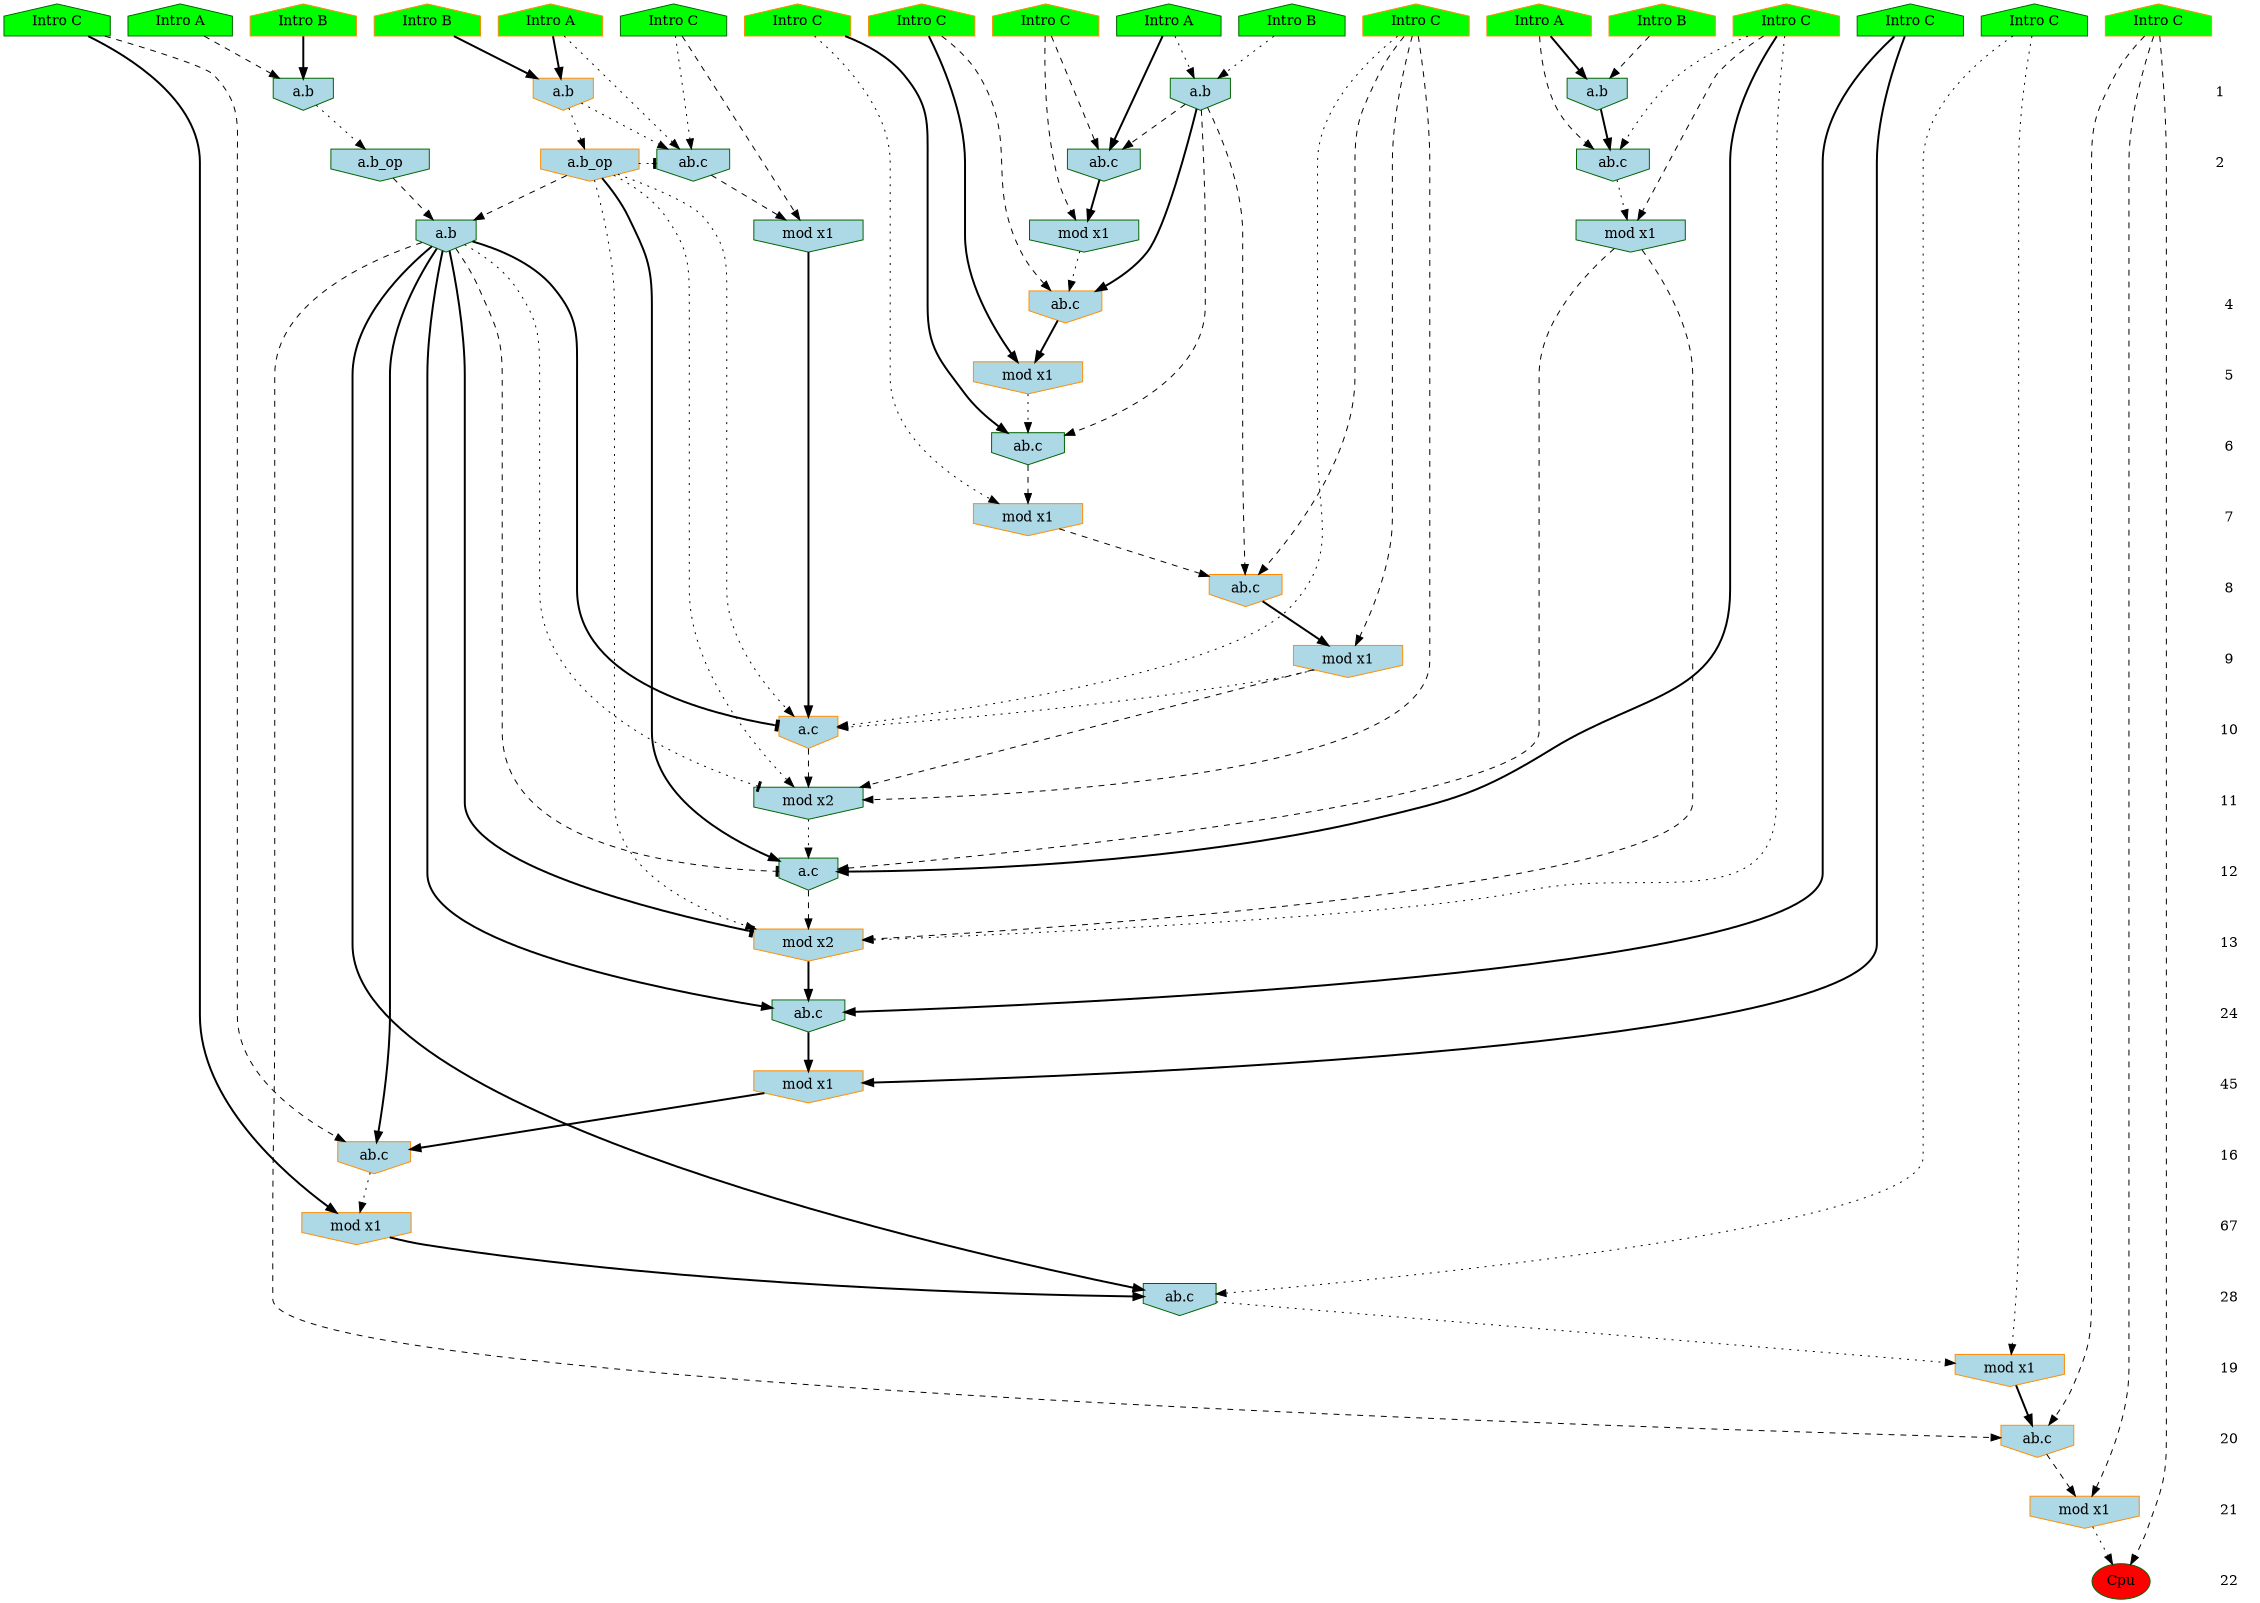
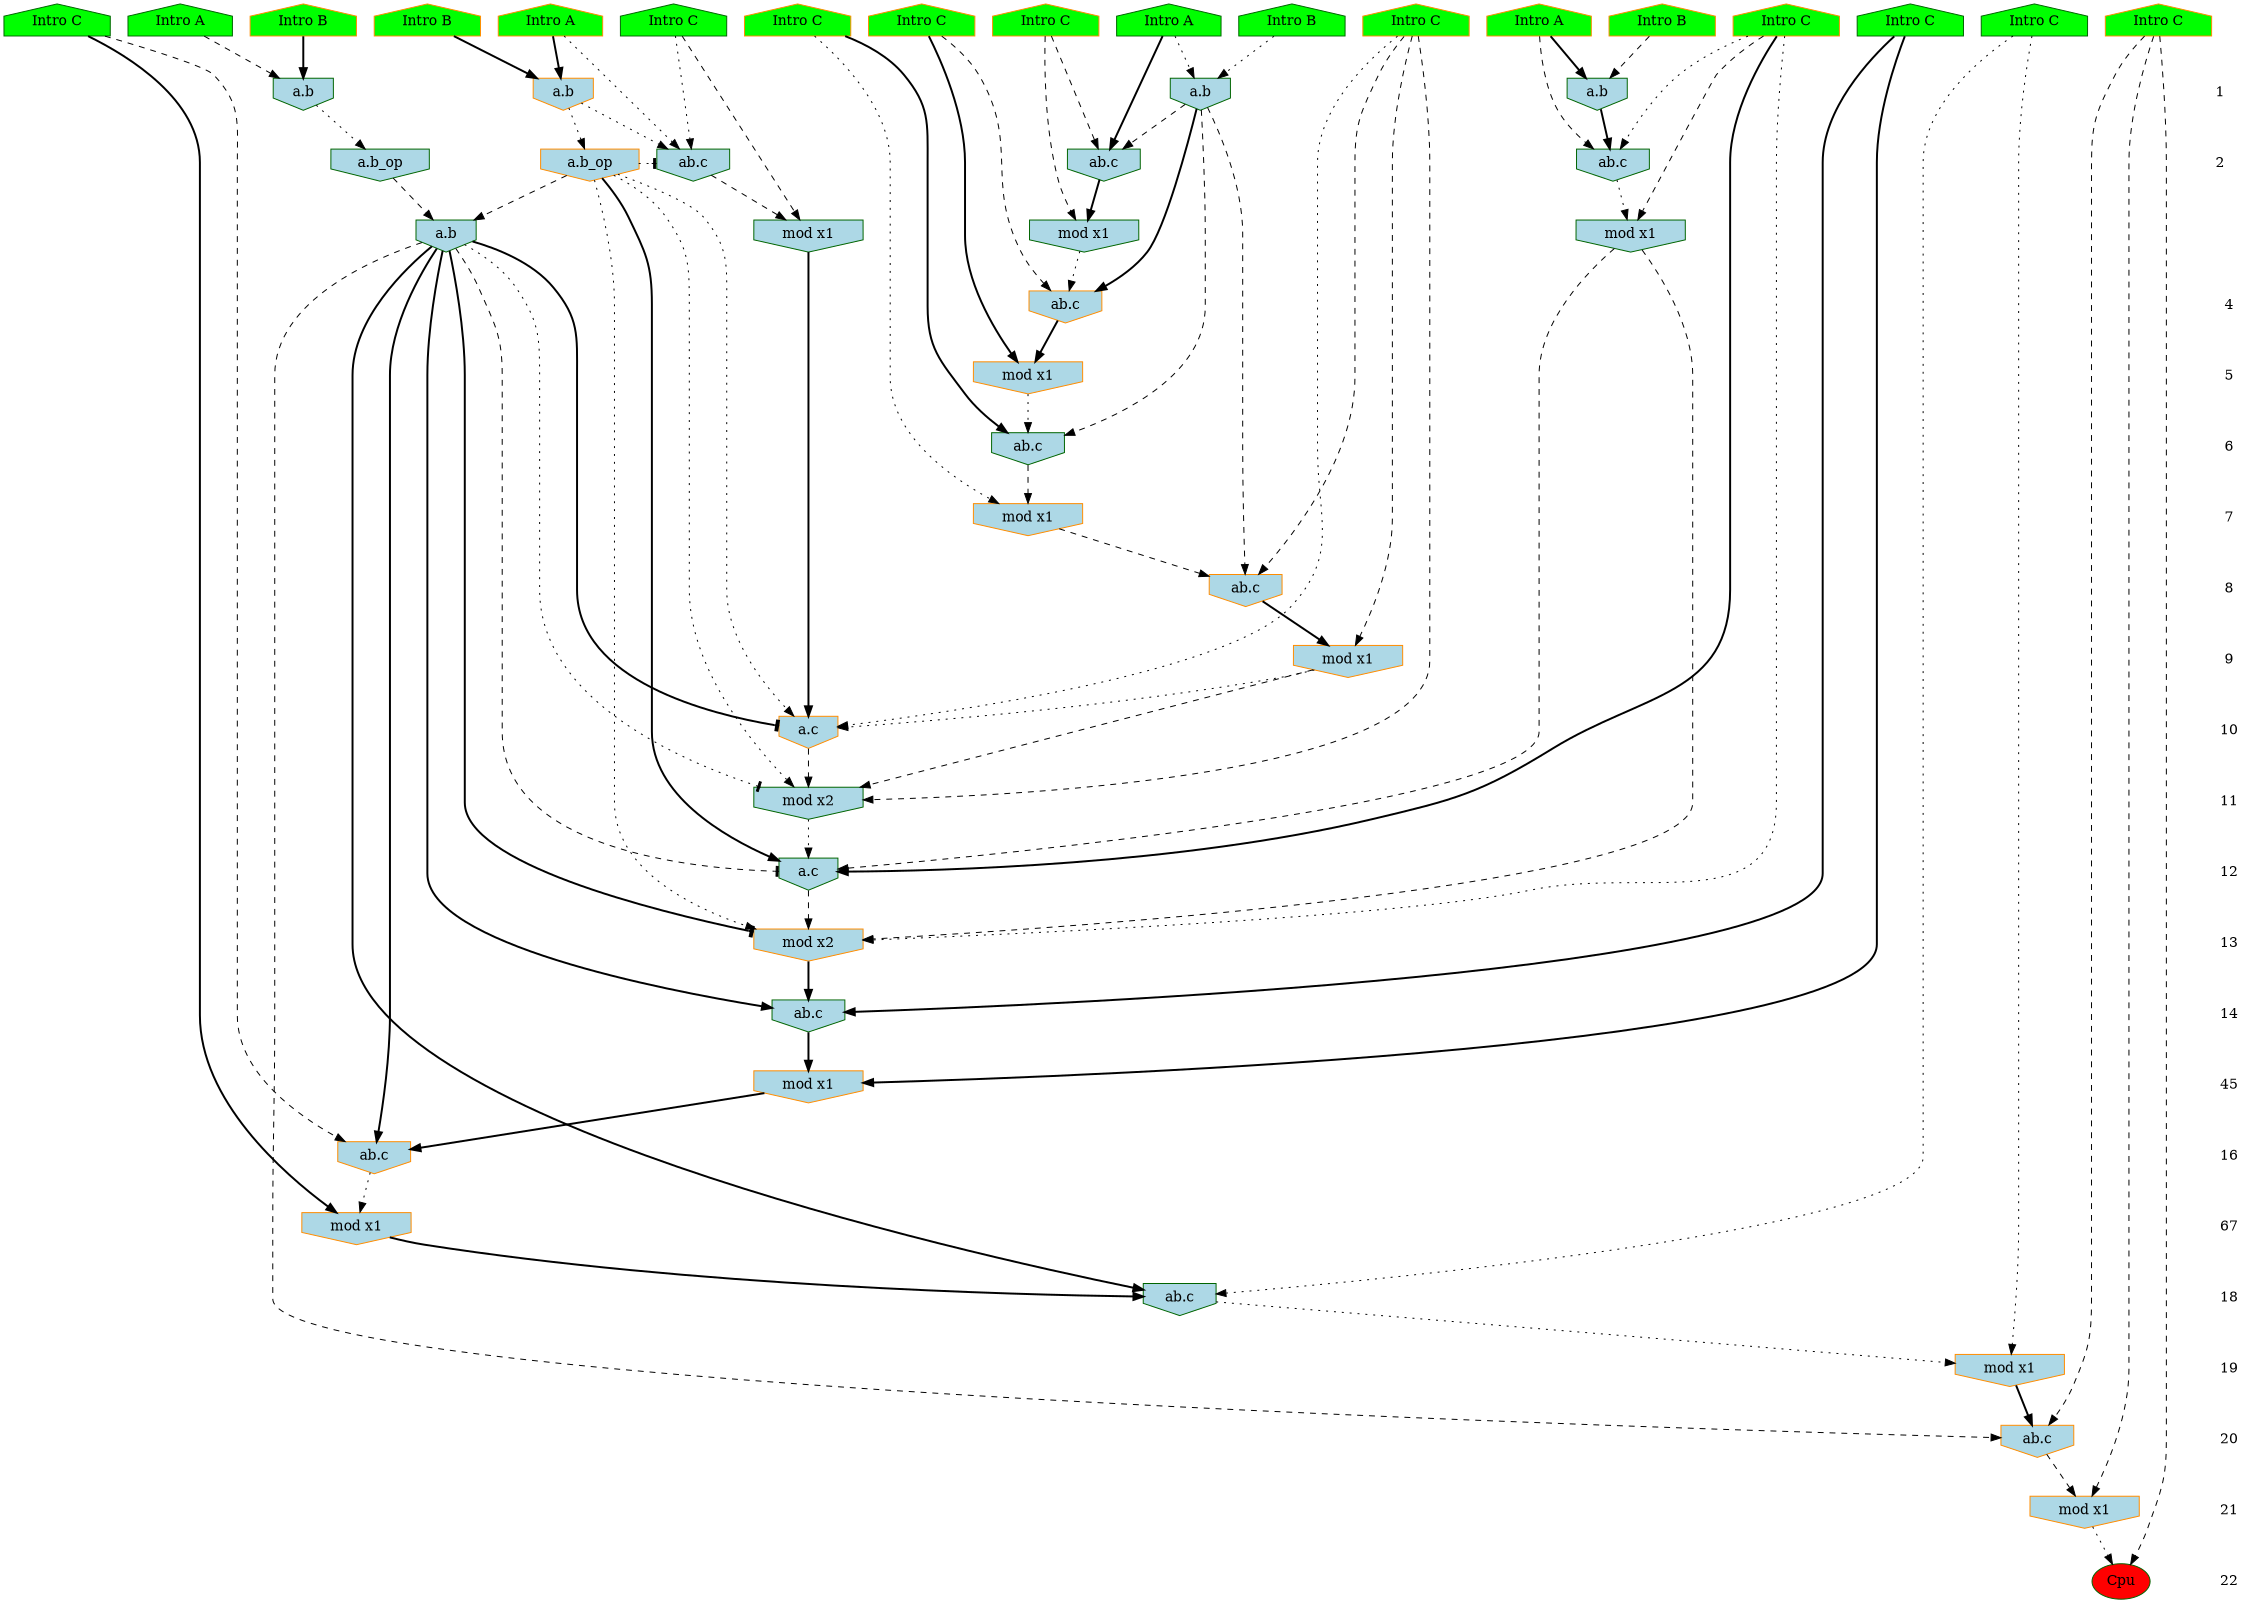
(2229, 1014) -> (2229, 1014)
(2229, 1298) -> (2229, 1298)
